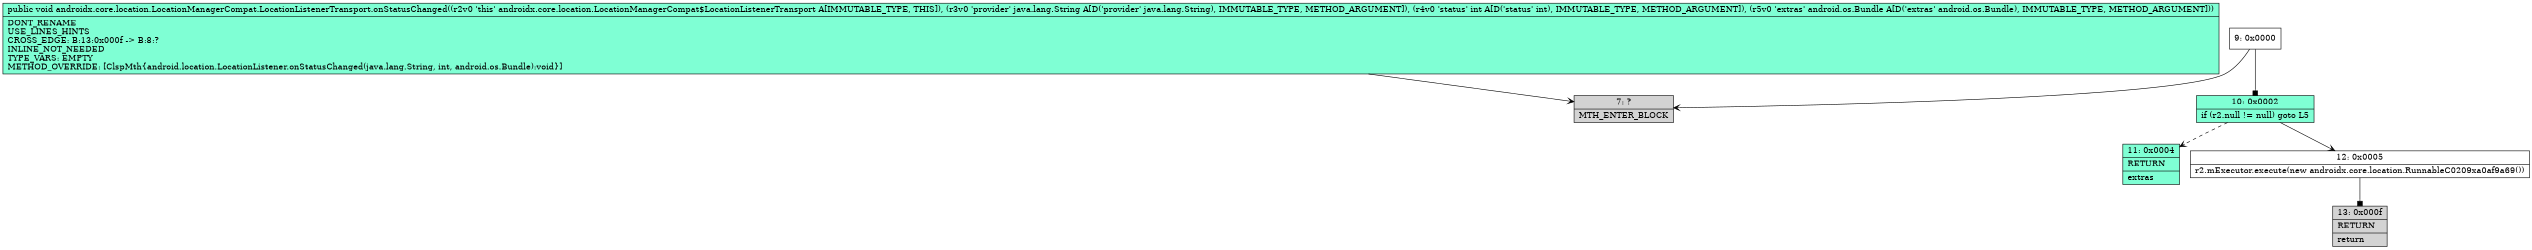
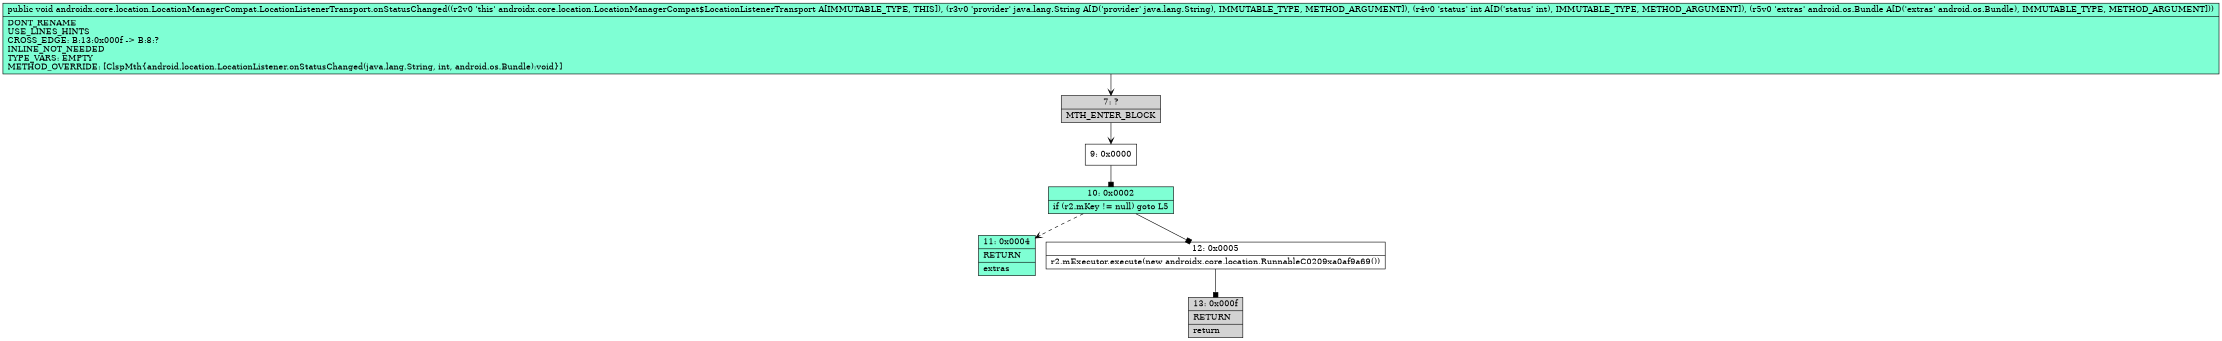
(1971, 100) -> (1111, 130)
(2255, 115) -> (1111, 207)
(2305, 135) -> (1161, 227)
